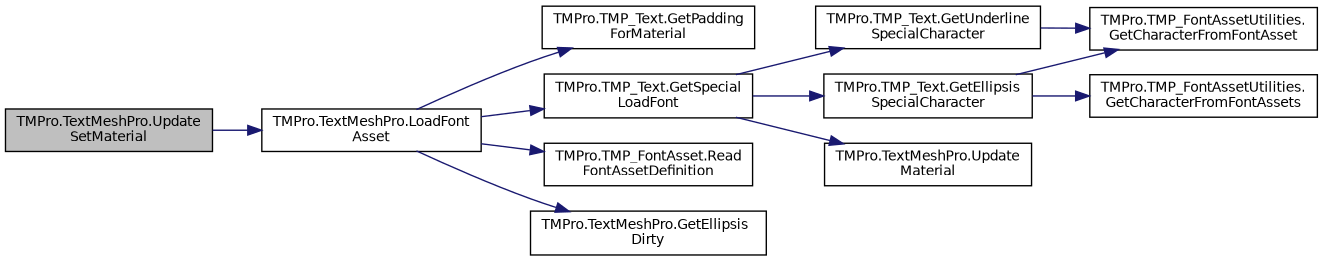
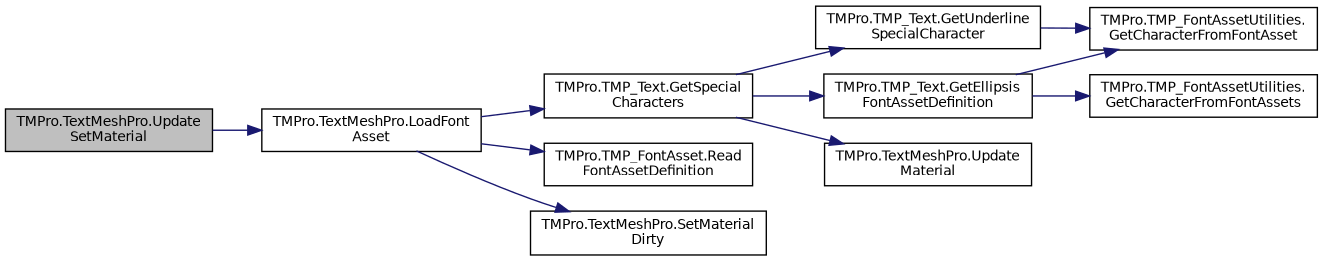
(648, 27) -> none
(648, 96) -> (648, 96)
(928, 96) -> (928, 96)
(648, 233) -> (648, 233)
